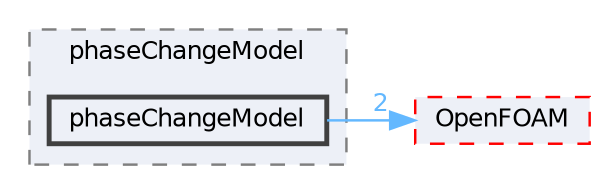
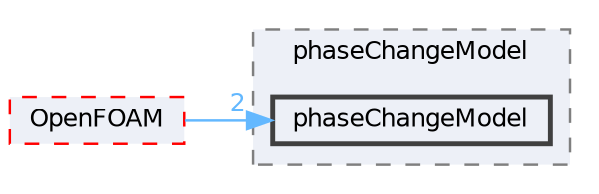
(362, 120) -> (216, 120)
